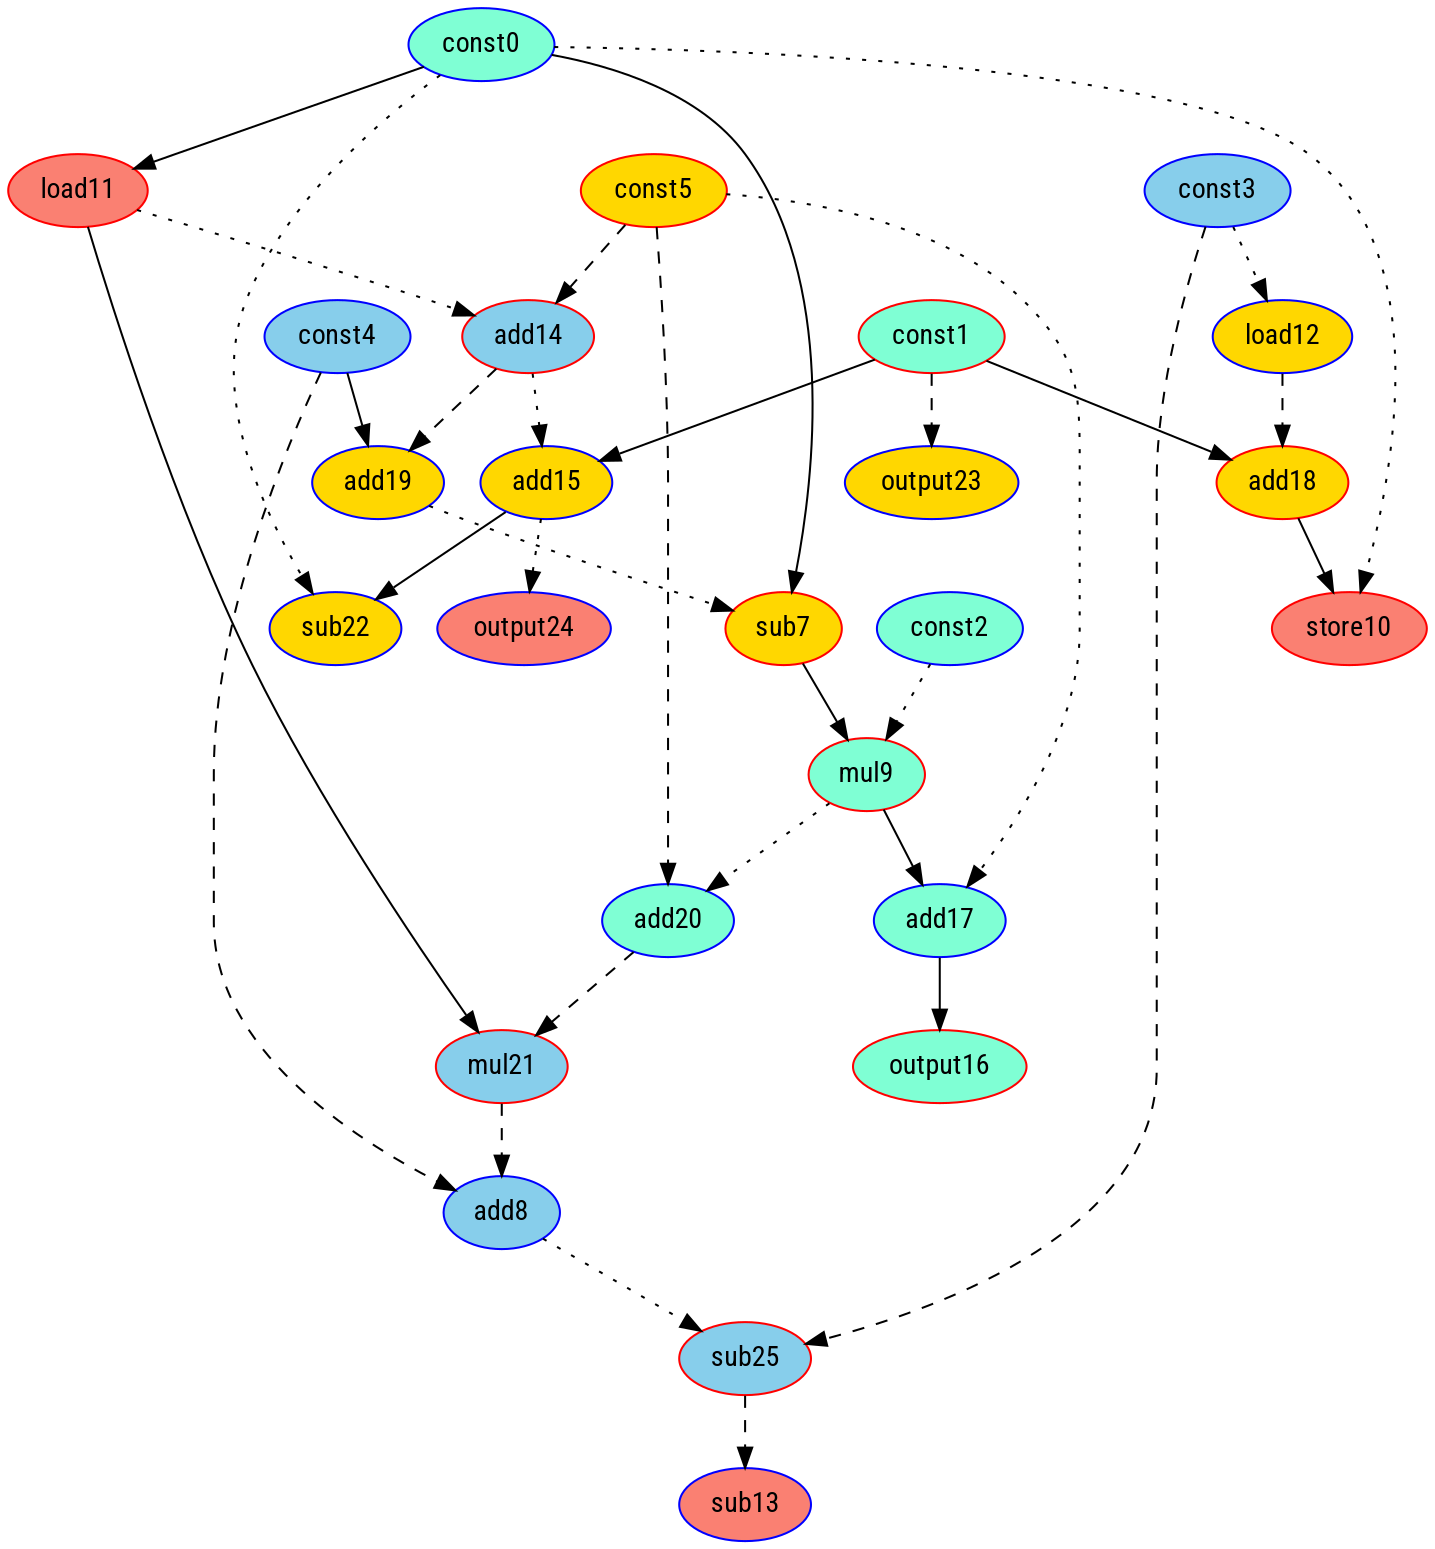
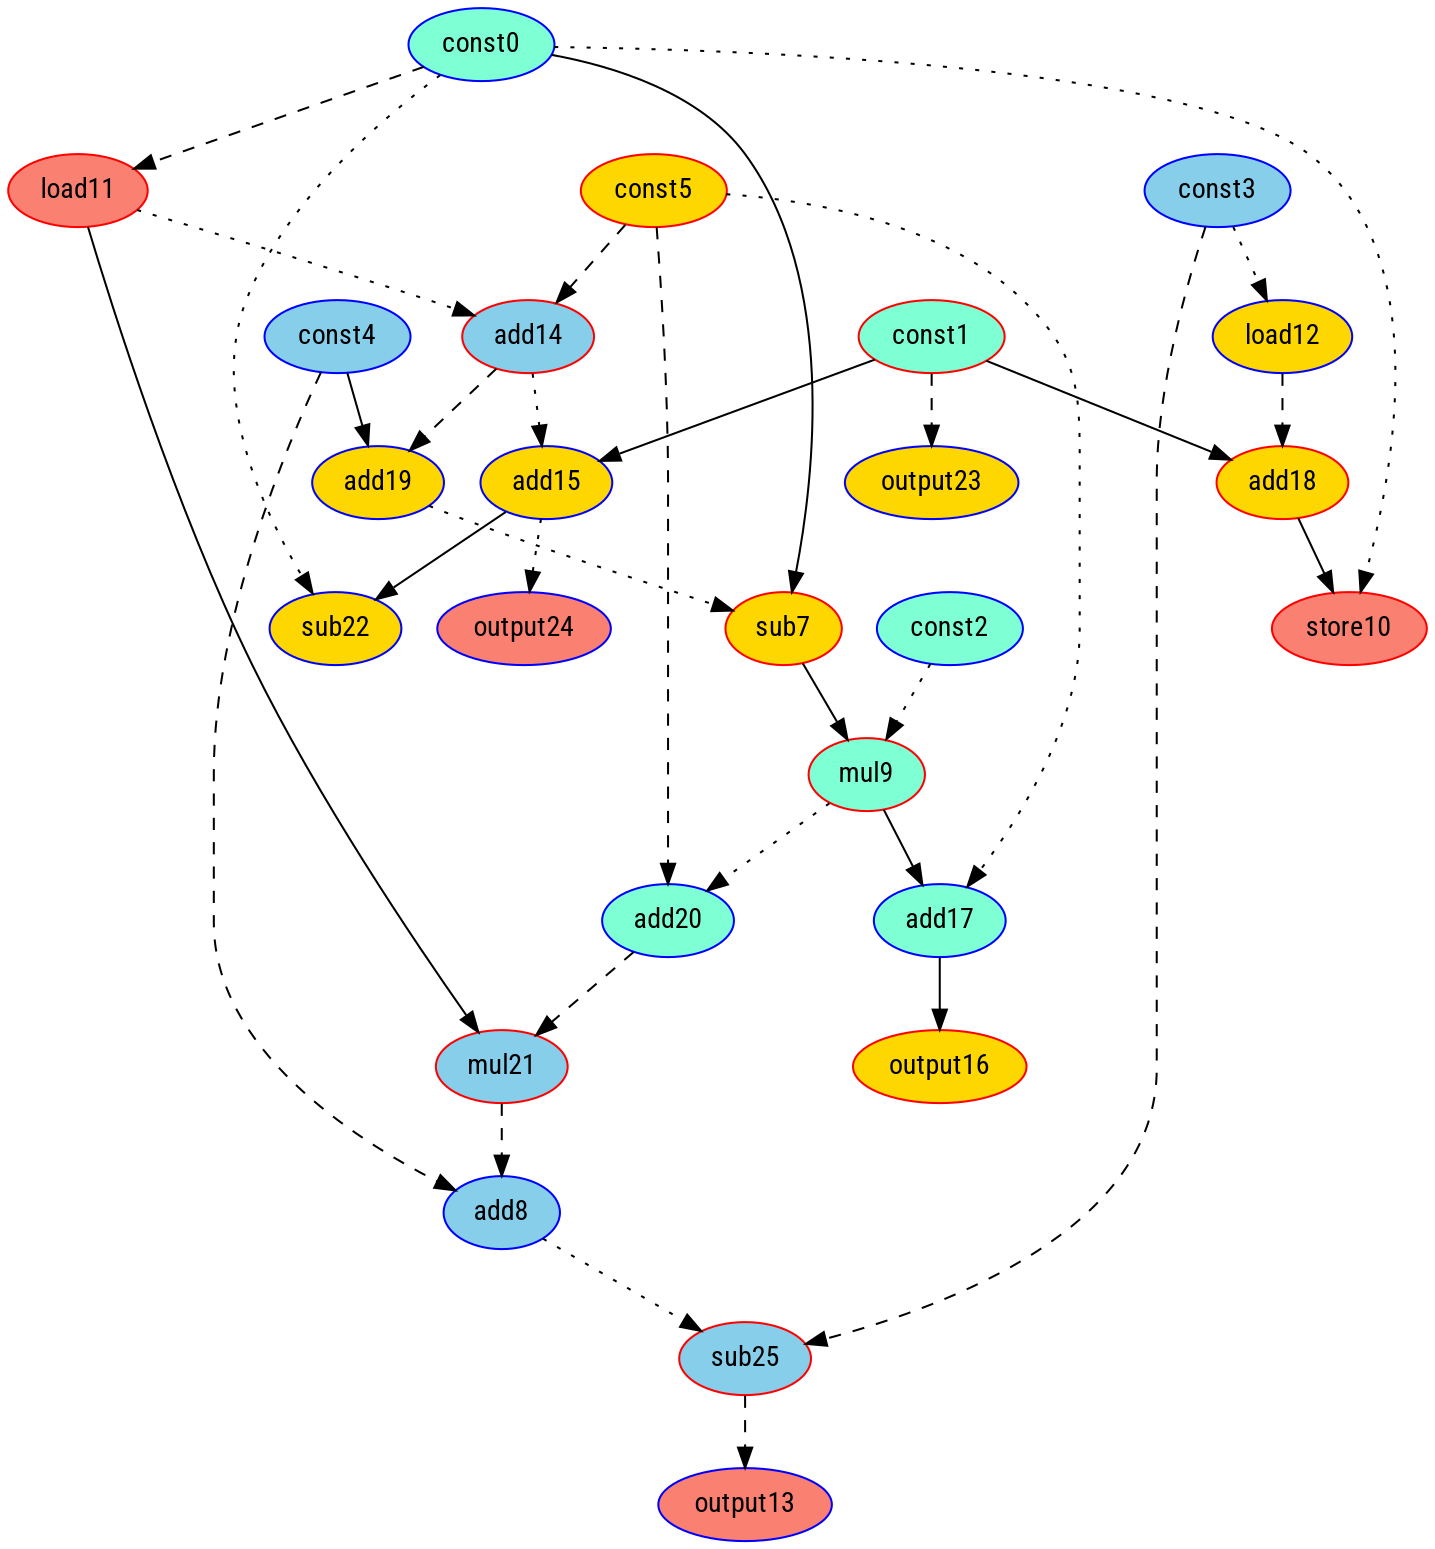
(289, 114) -> (289, 114)
(940, 1067) -> (940, 1067)
(745, 1505) -> (745, 1505)
